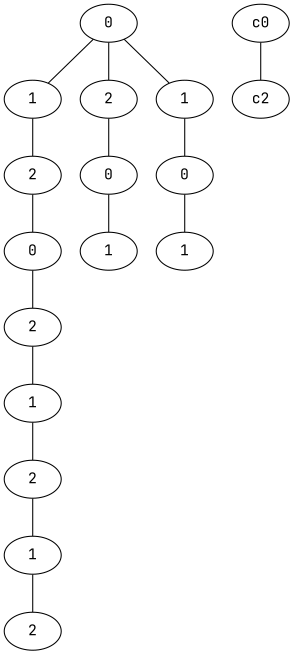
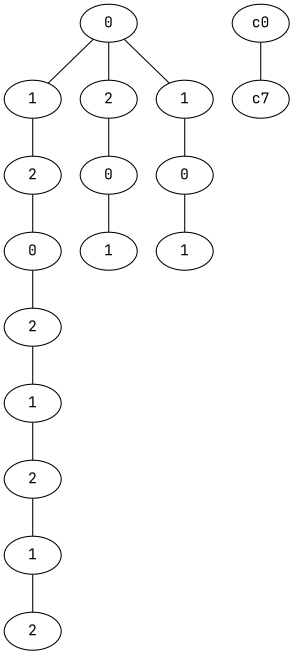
(261, 99) -> (261, 99)
